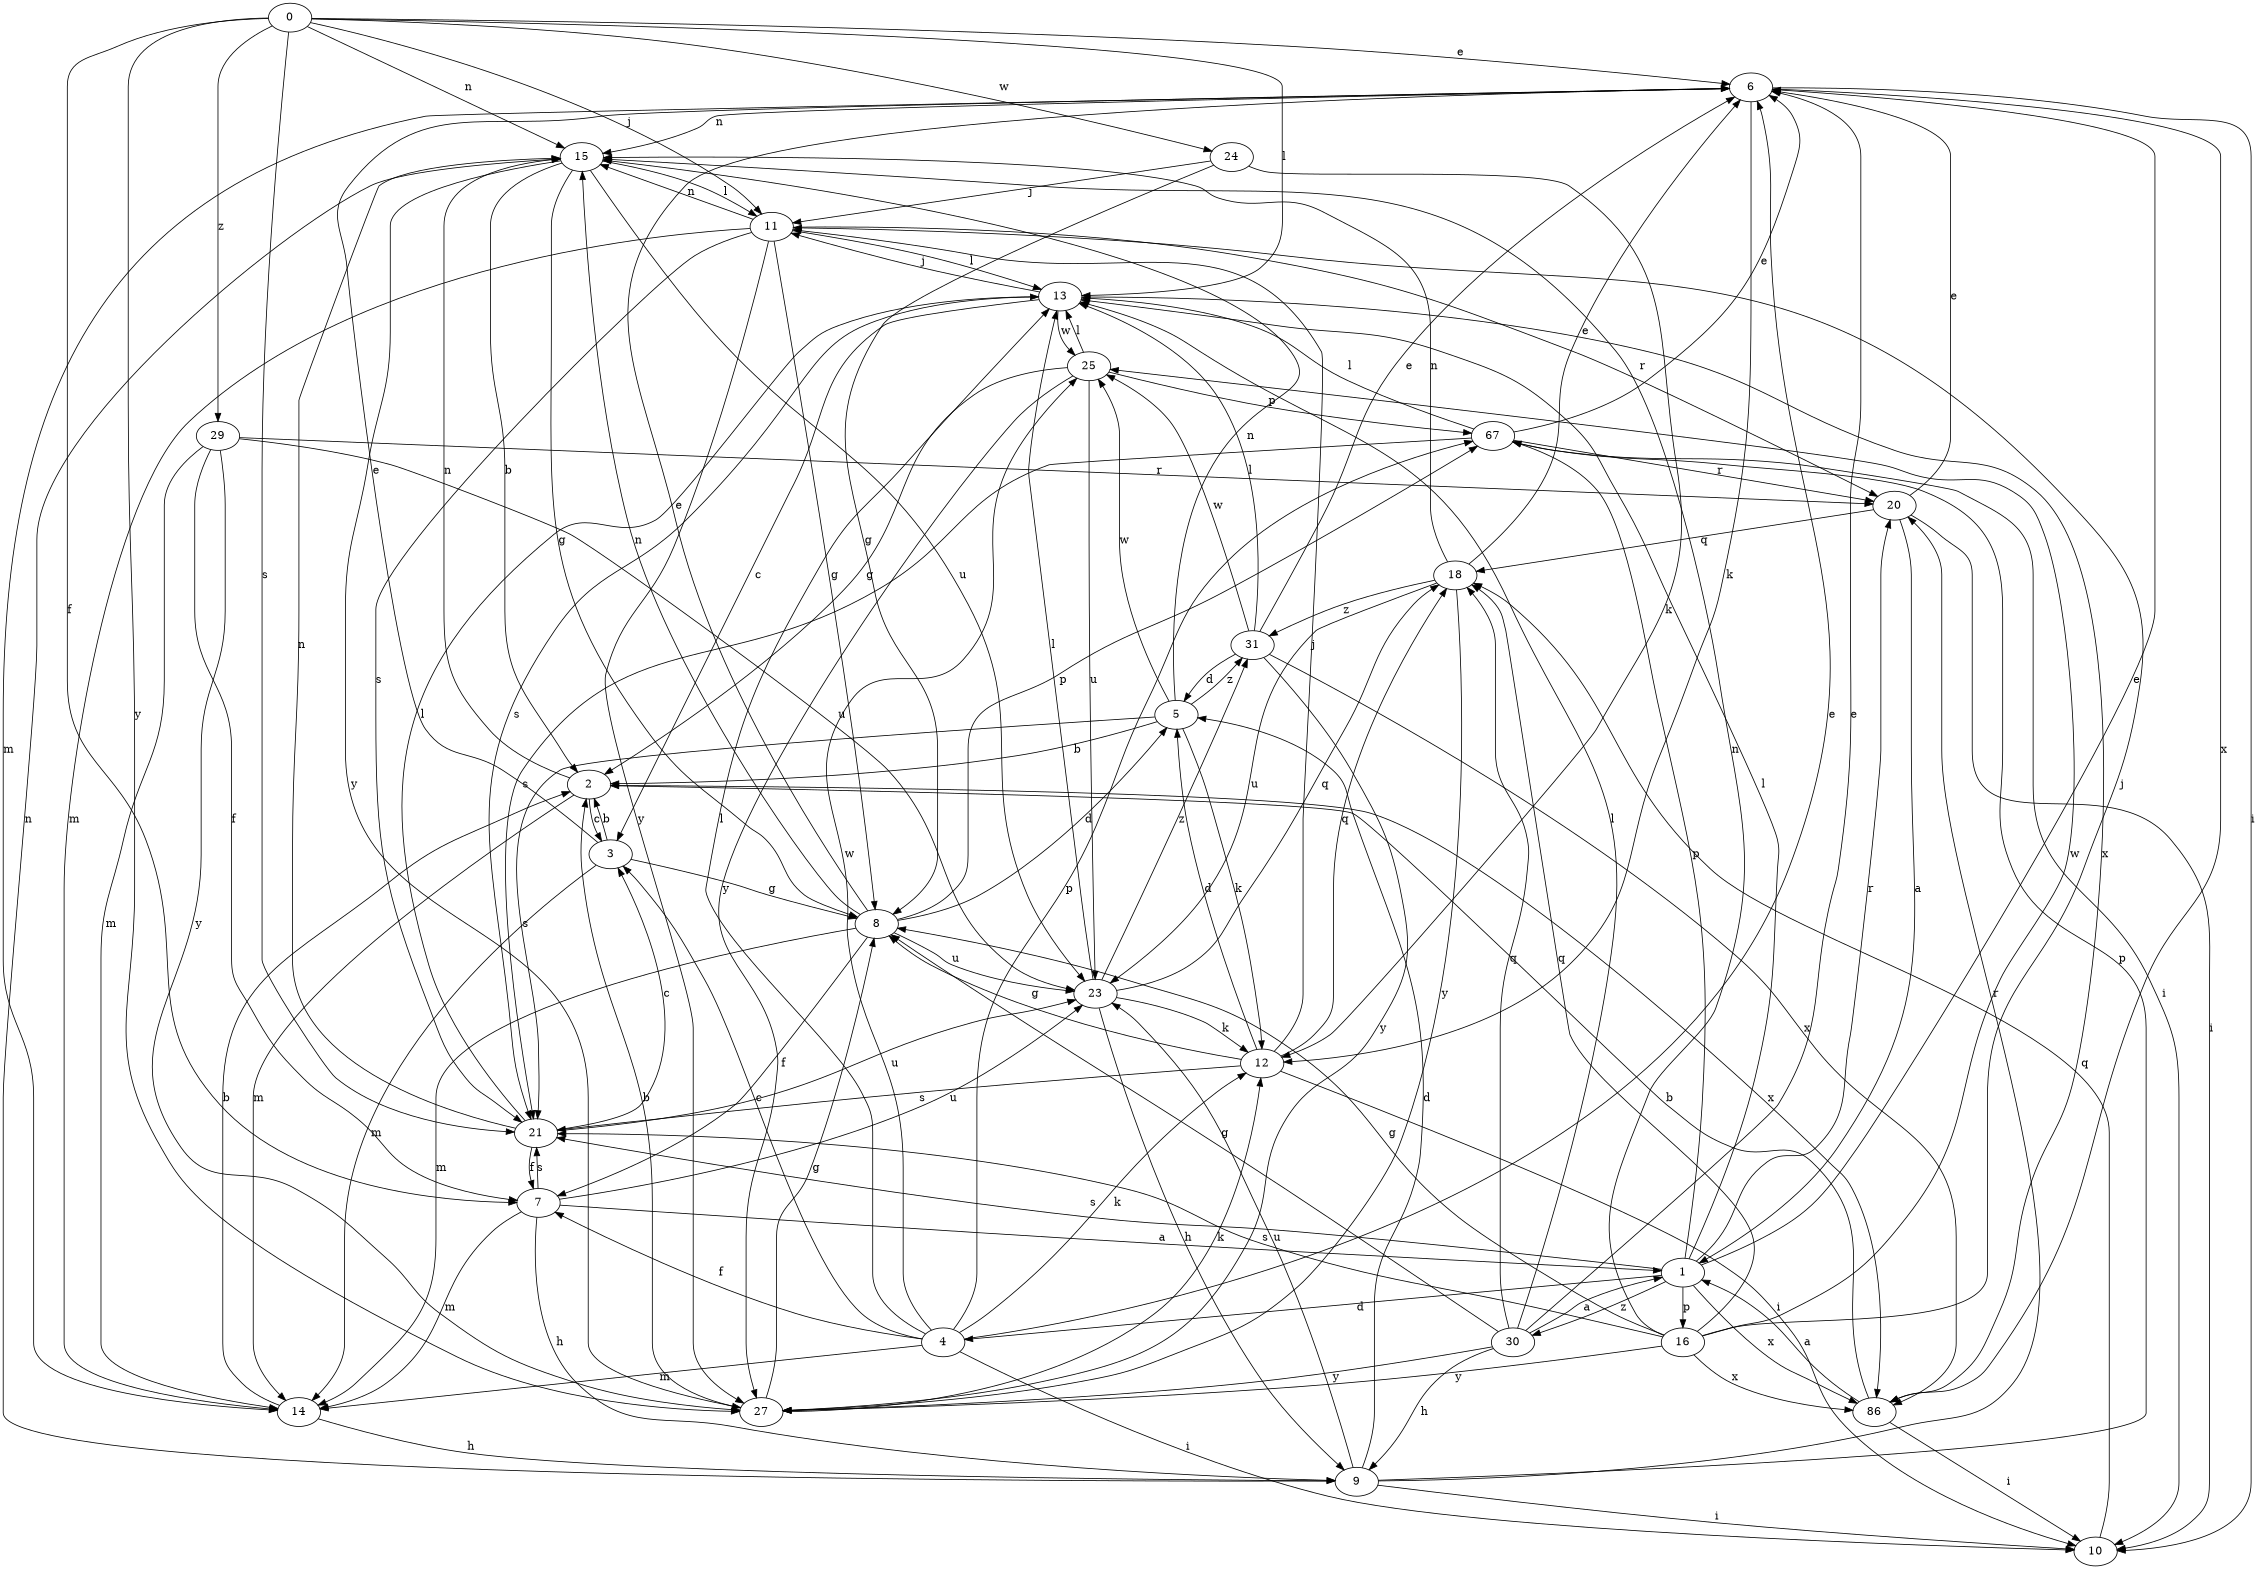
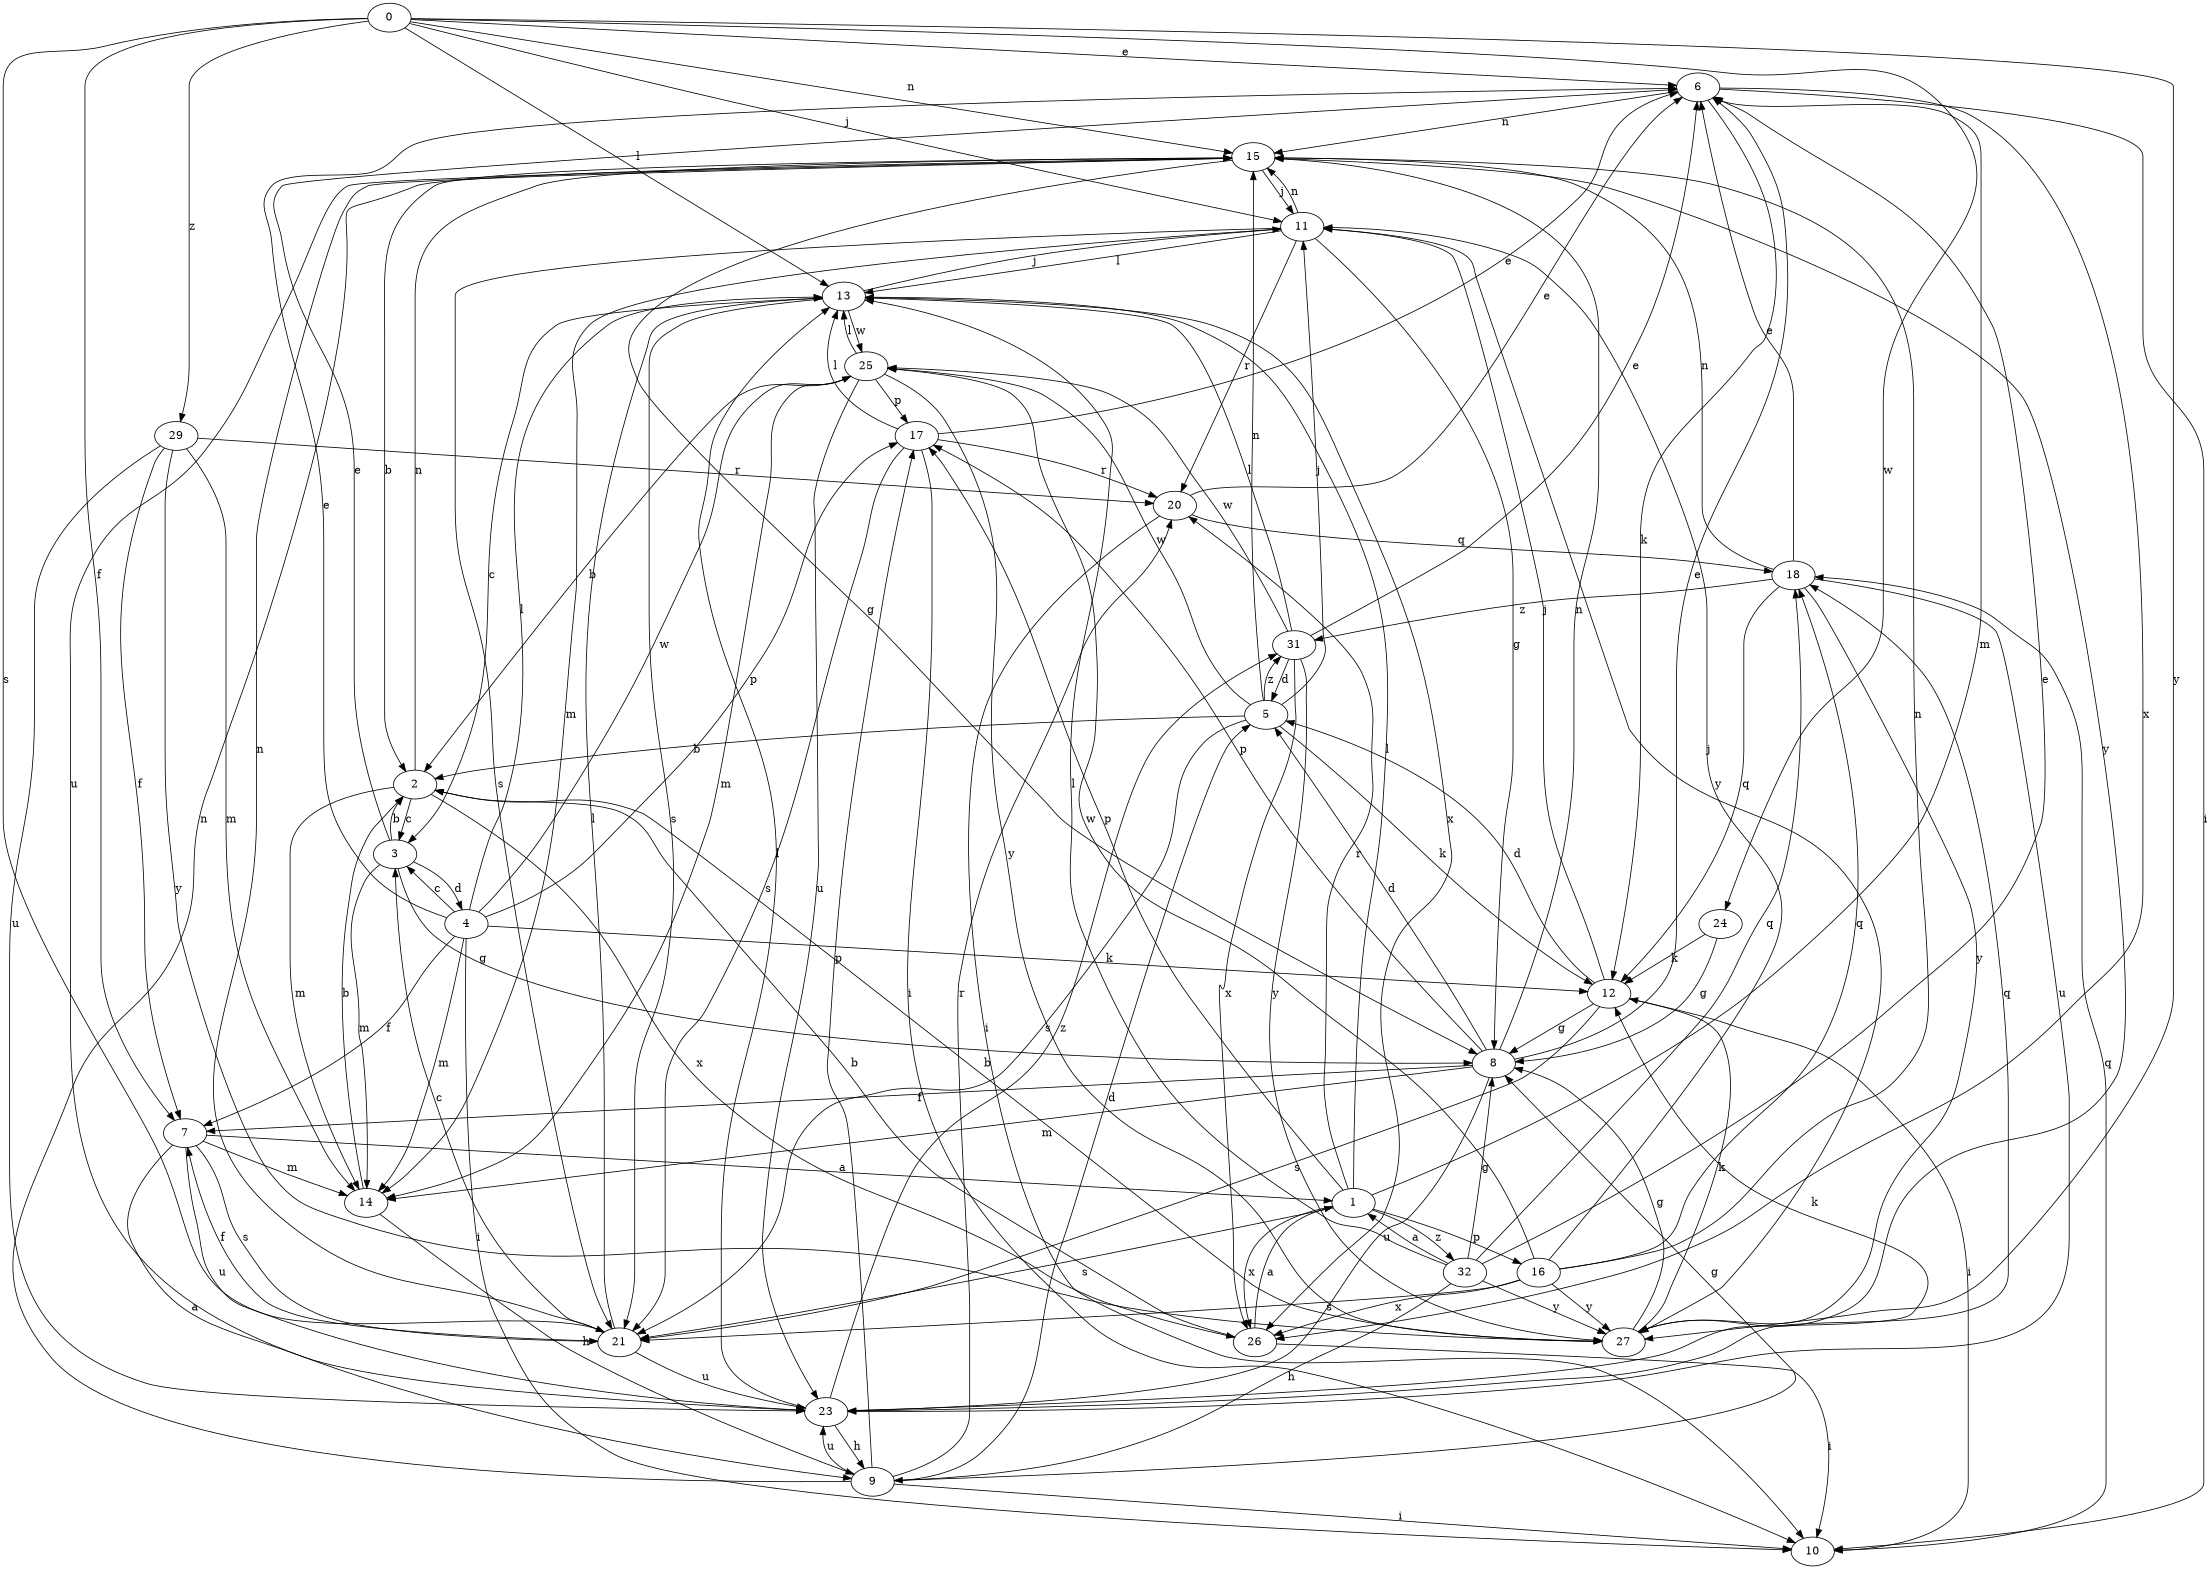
(241, 183) -> (707, 829)
(1006, 191) -> (1318, 497)
(726, 192) -> (1283, 192)
(1493, 436) -> (917, 436)
(870, 575) -> (593, 575)
(2137, 680) -> (1985, 645)
(1340, 827) -> (1739, 792)
(1914, 928) -> none
(1319, 1070) -> (1556, 1438)
(1317, 1307) -> (440, 878)
(560, 1342) -> (195, 1307)
(1513, 1342) -> (1465, 1273)
(1874, 1412) -> (1255, 1342)
